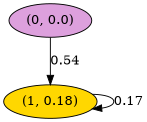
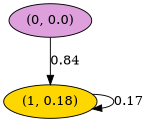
(65, 61) -> (65, 61)
